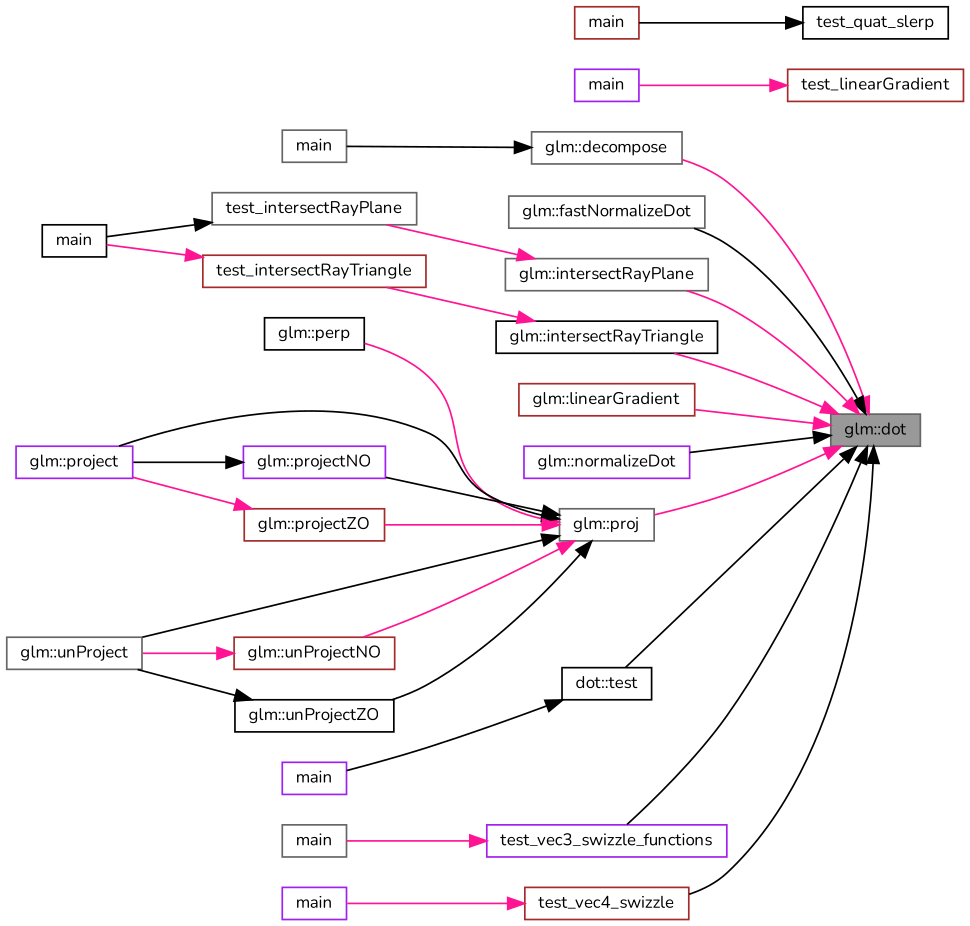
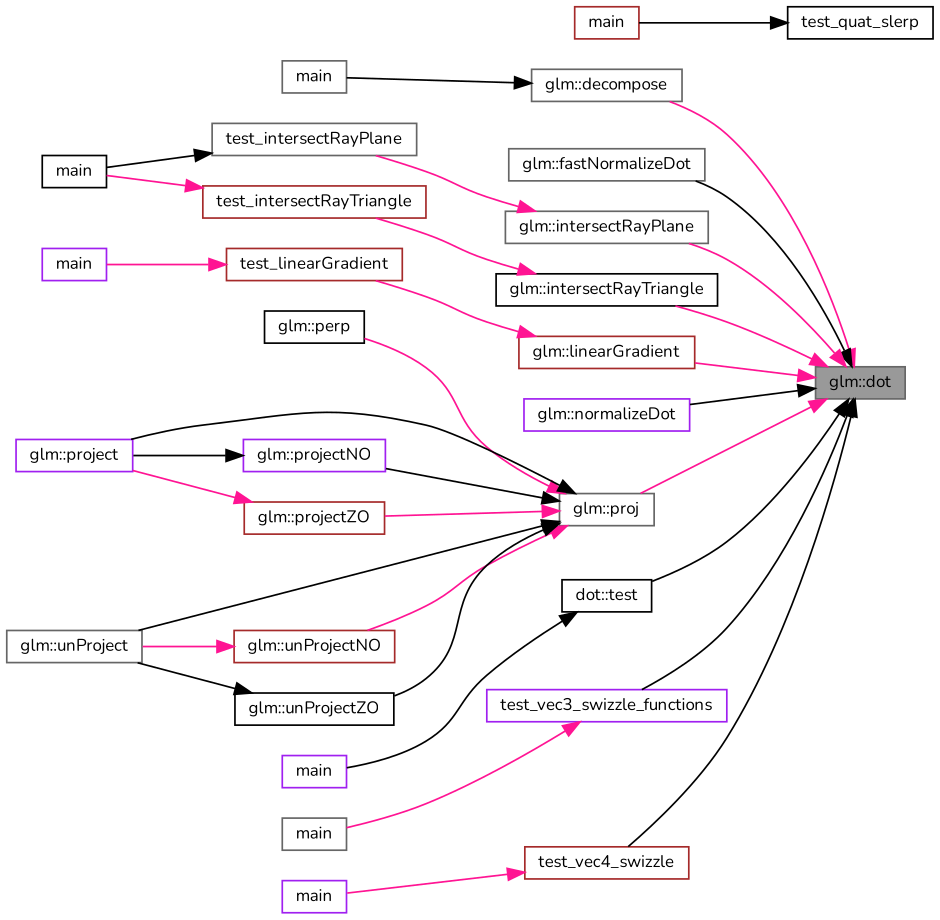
none -> (447, 305)
